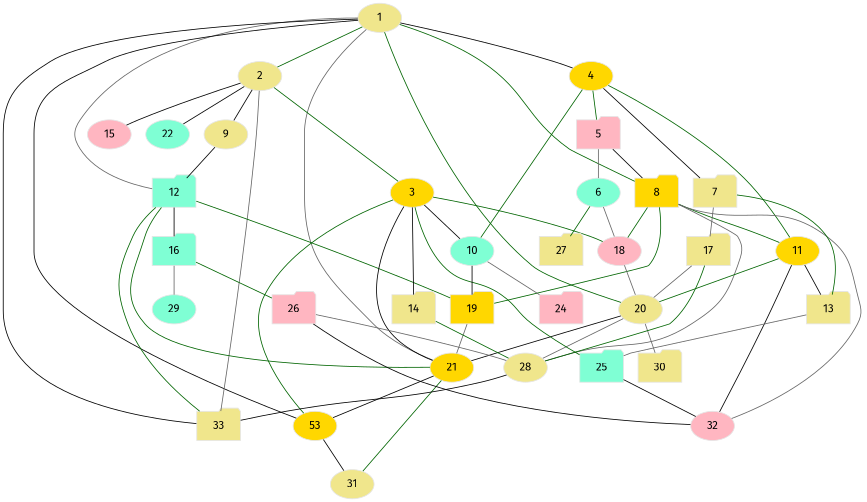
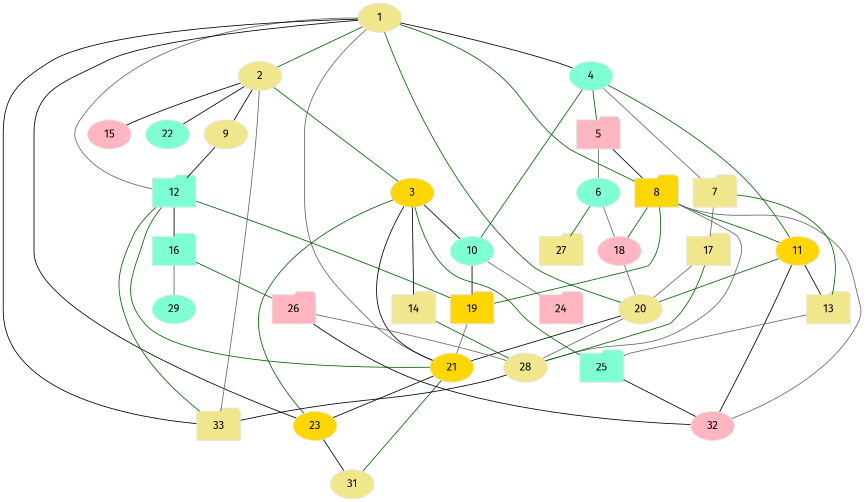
(591, 76) -> (591, 76)
(652, 133) -> (652, 133)
(519, 216) -> none
(660, 368) -> none
(315, 426) -> (315, 426)
